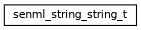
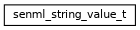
(70, 15) -> (70, 15)
